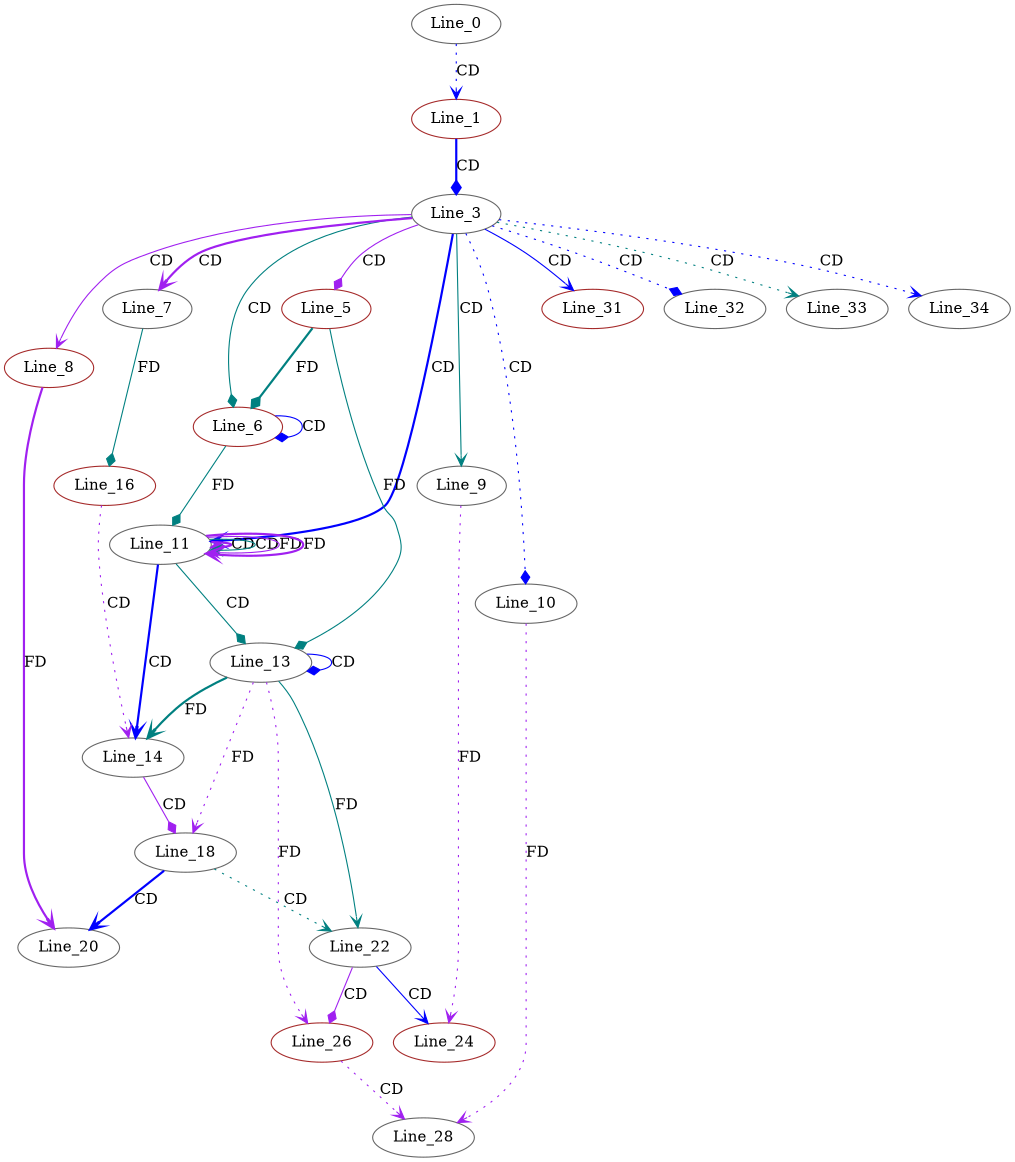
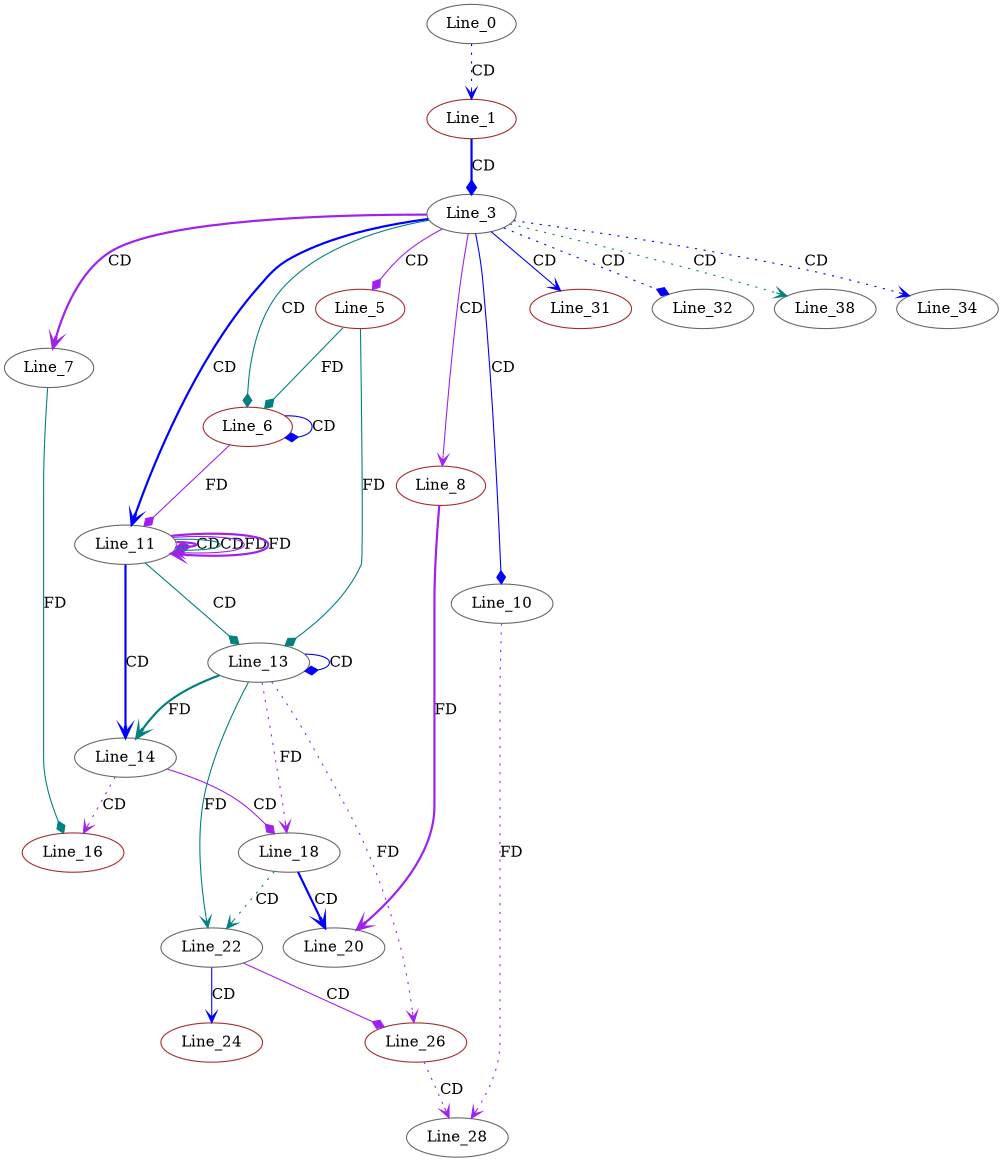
(837, 309) -> (825, 309)
(286, 363) -> (308, 363)
(510, 399) -> (492, 402)
(203, 480) -> (192, 481)
(462, 486) -> none
(106, 617) -> (102, 800)
